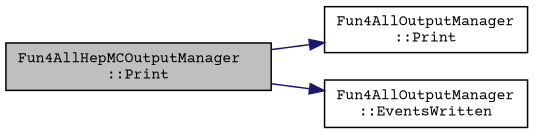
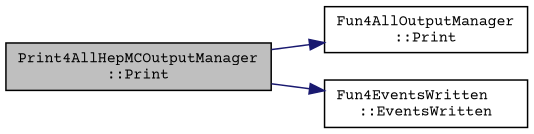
(139, 67) -> (139, 67)
(426, 104) -> (426, 104)
